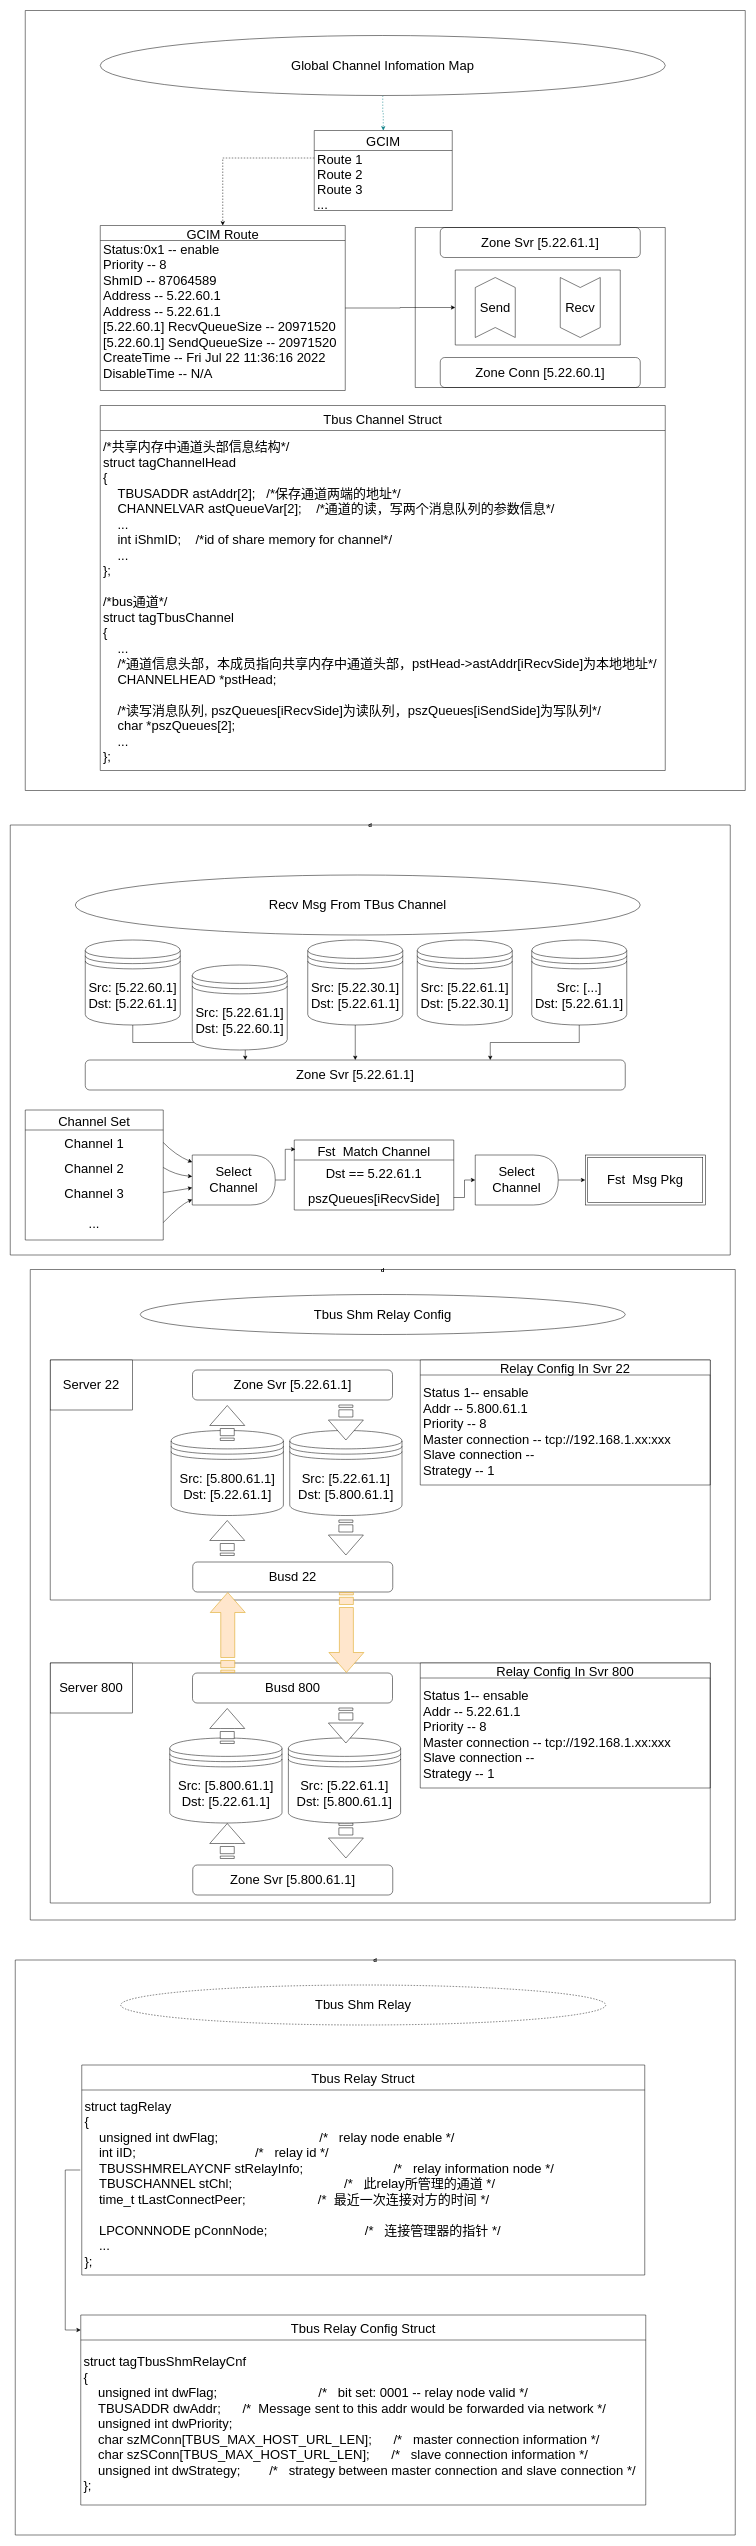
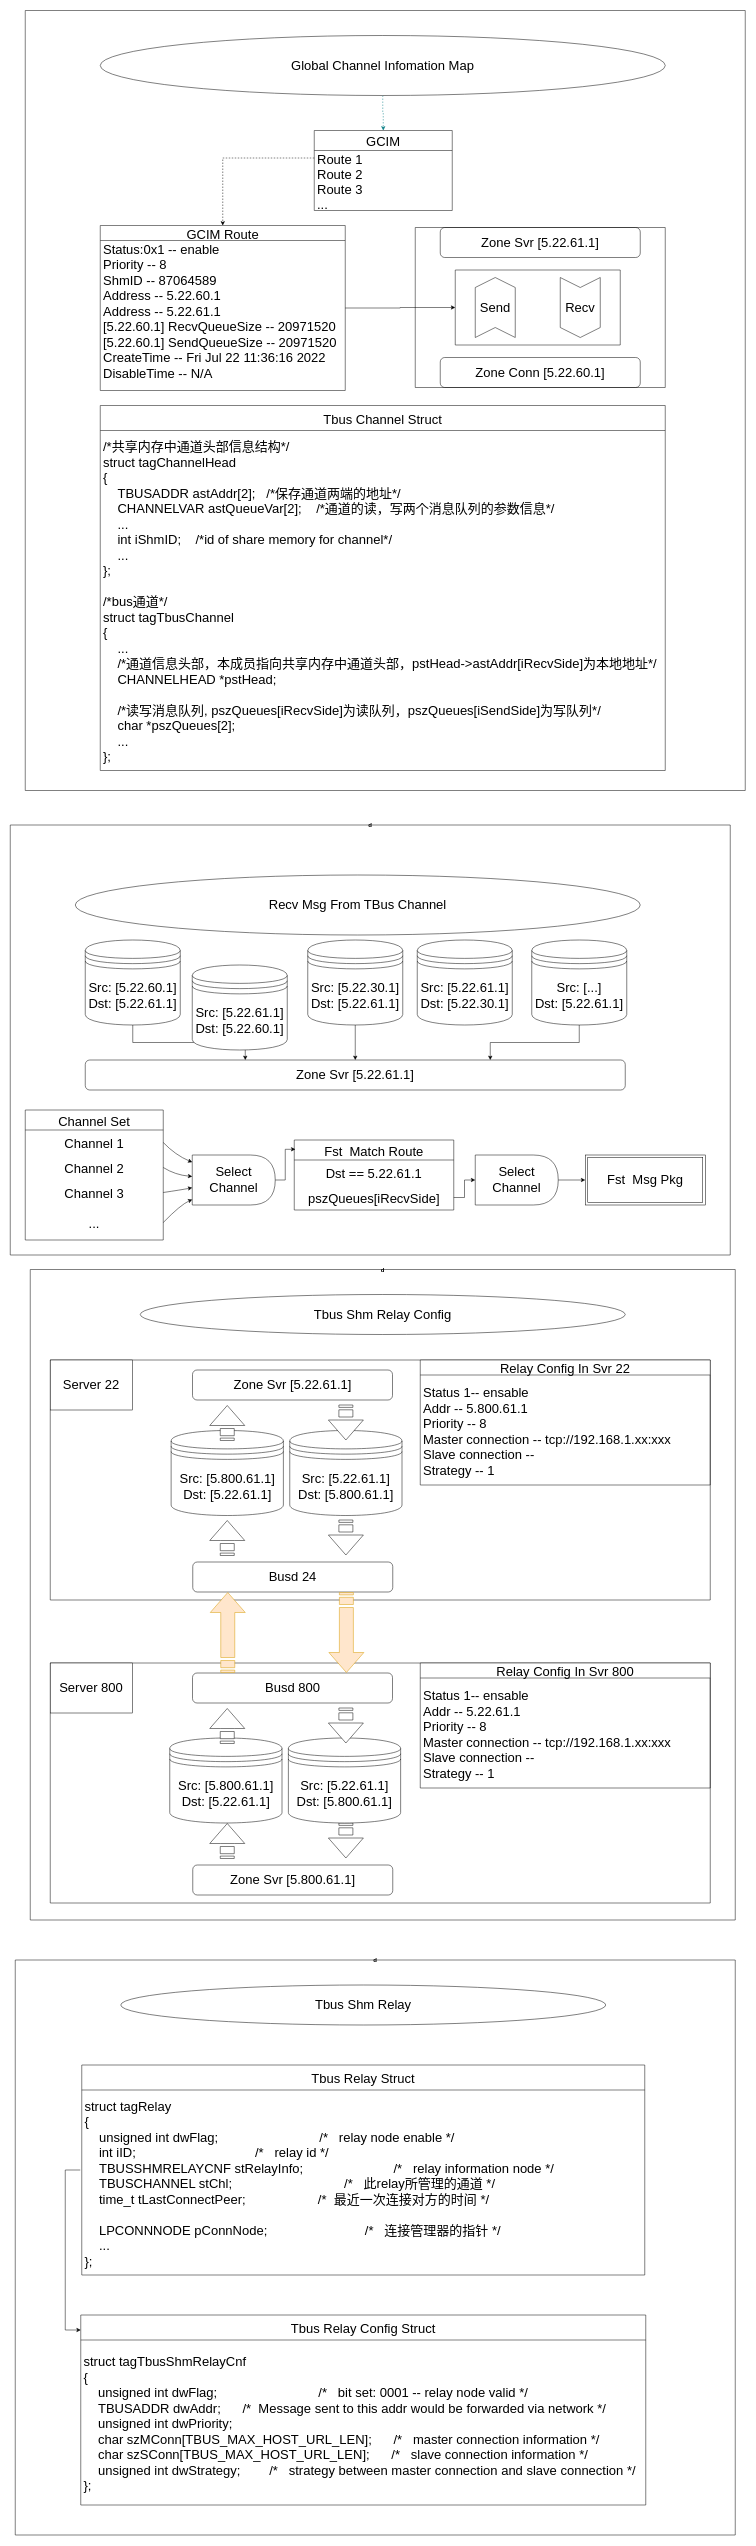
(374, 1151) -> (374, 1151)
(293, 1577) -> (293, 1577)
(363, 2005) -> (363, 2005)
